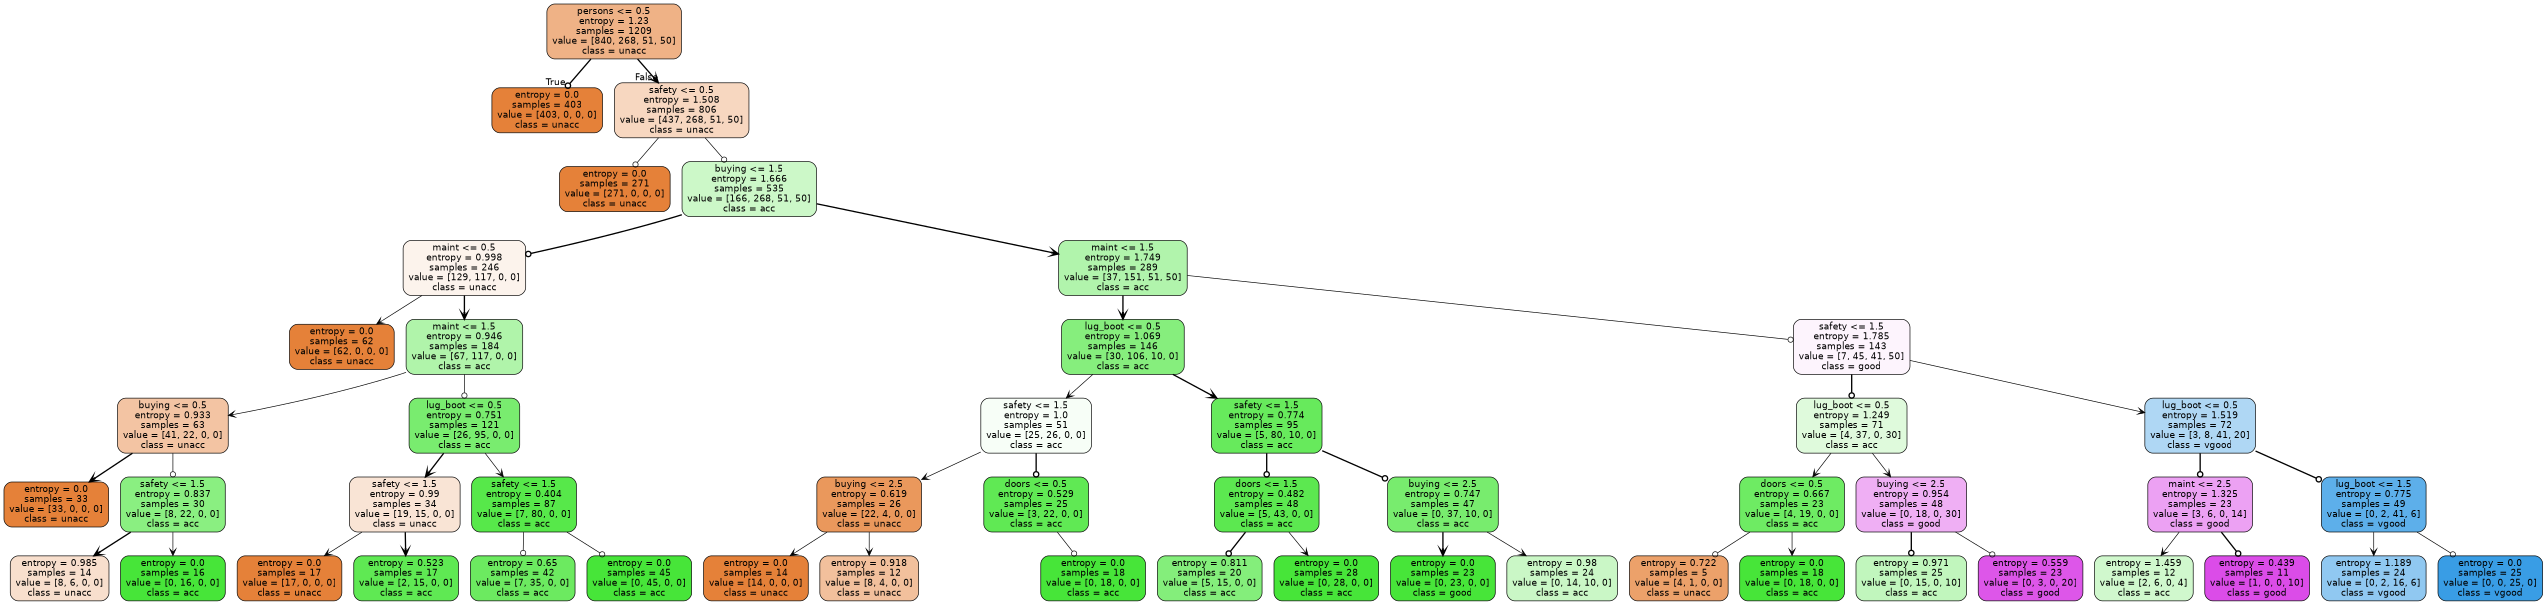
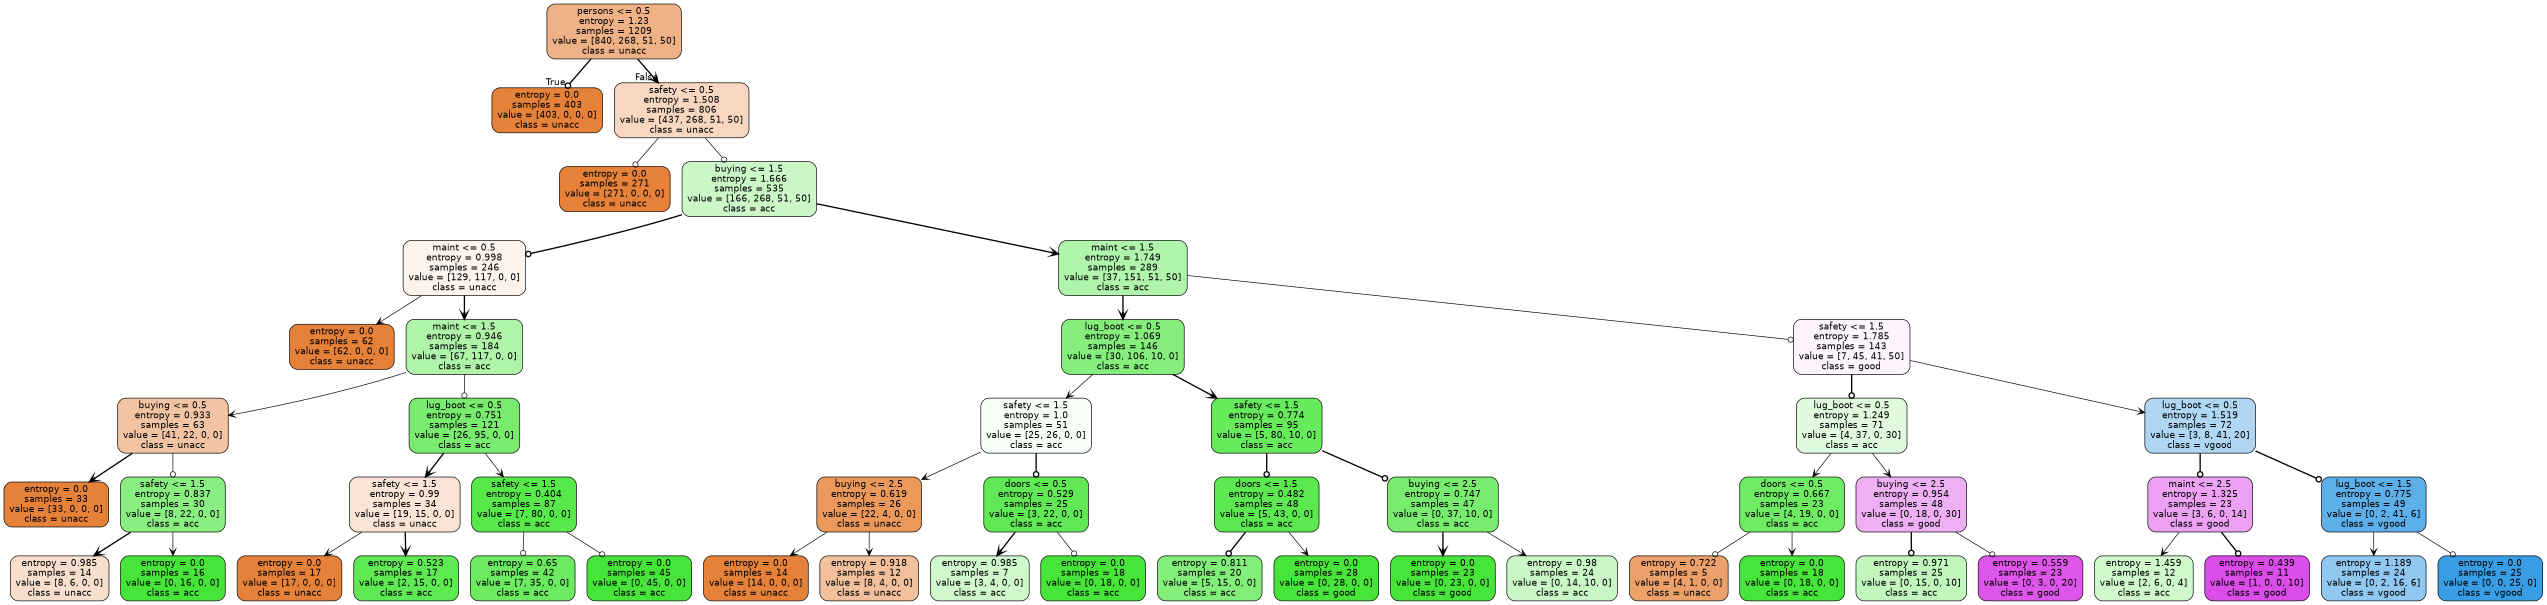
none -> (980, 578)
(1326, 578) -> (1326, 578)
